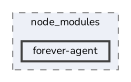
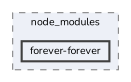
(66, 51) -> (66, 51)
